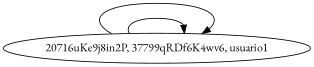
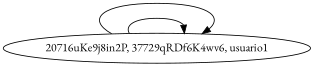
(157, 48) -> (157, 48)
